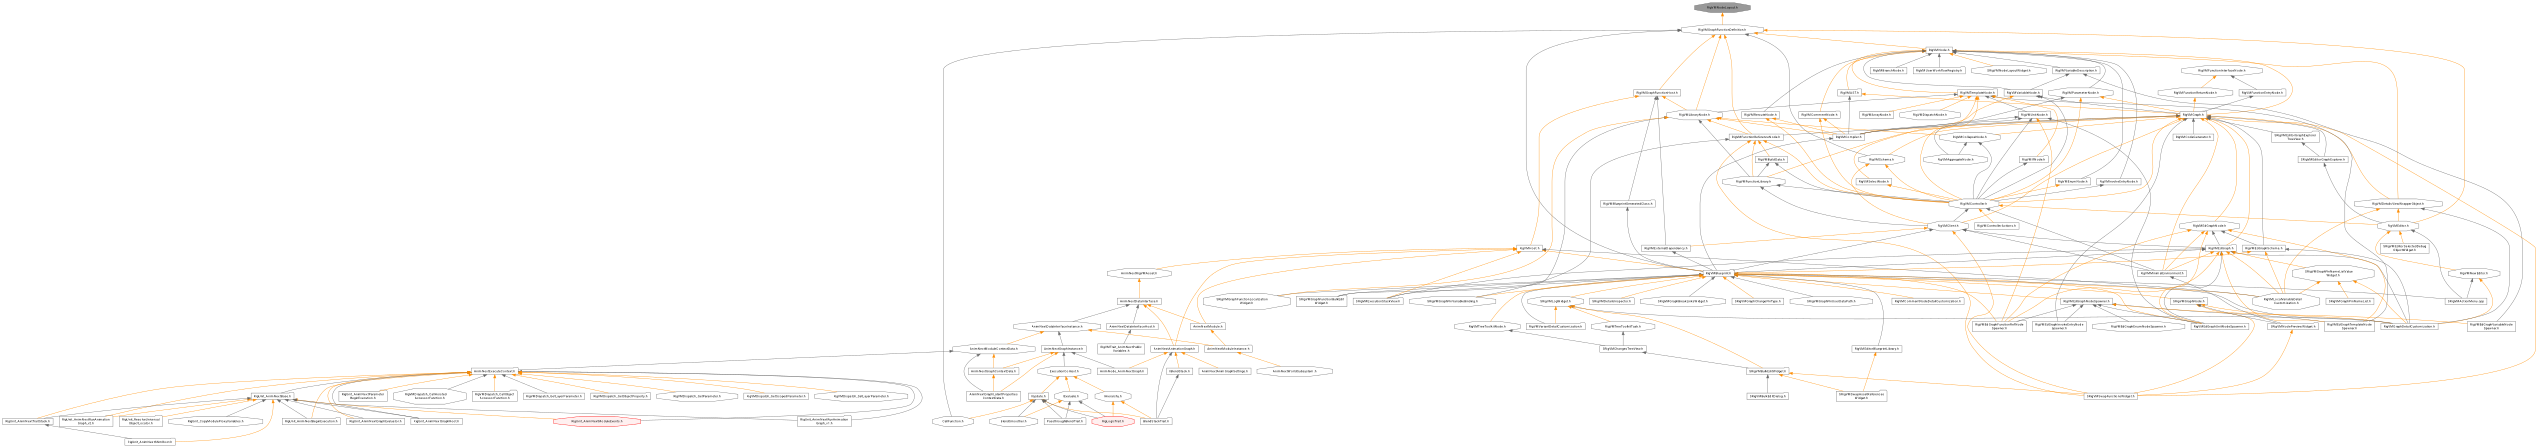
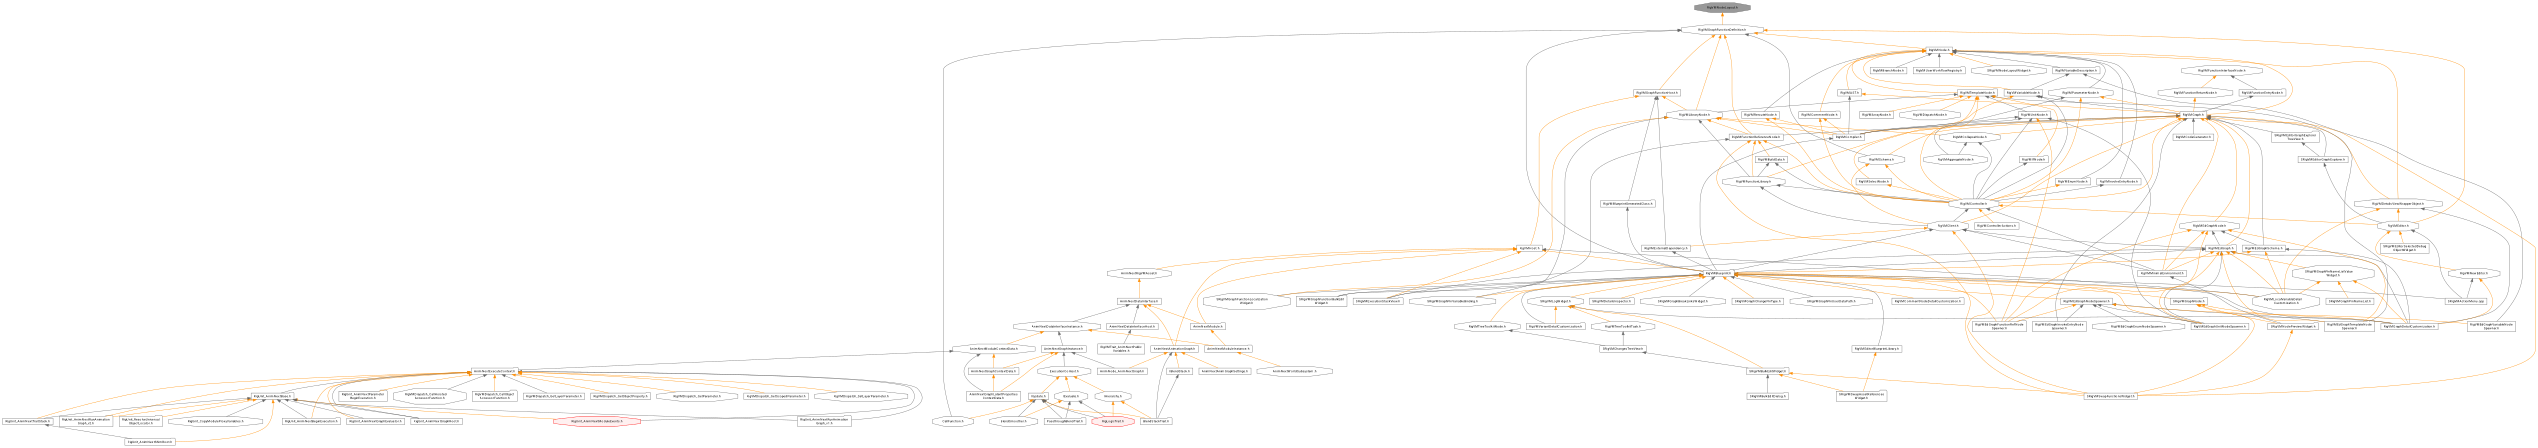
(1902, 83) -> (1902, 83)
(2045, 313) -> (2045, 313)
(2258, 320) -> (2258, 320)
